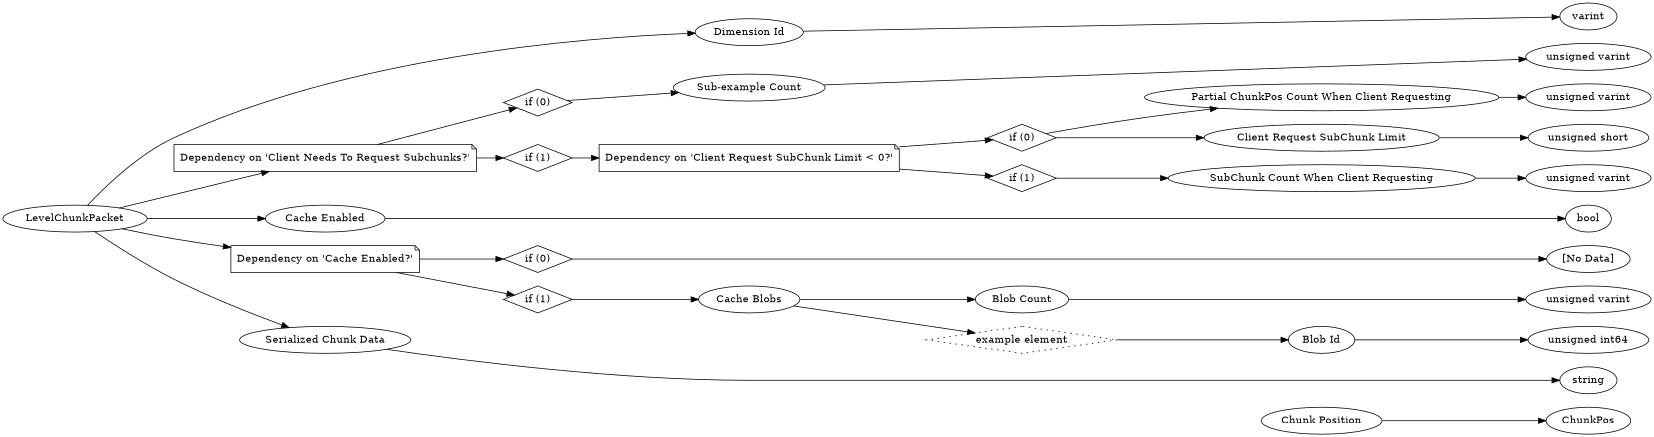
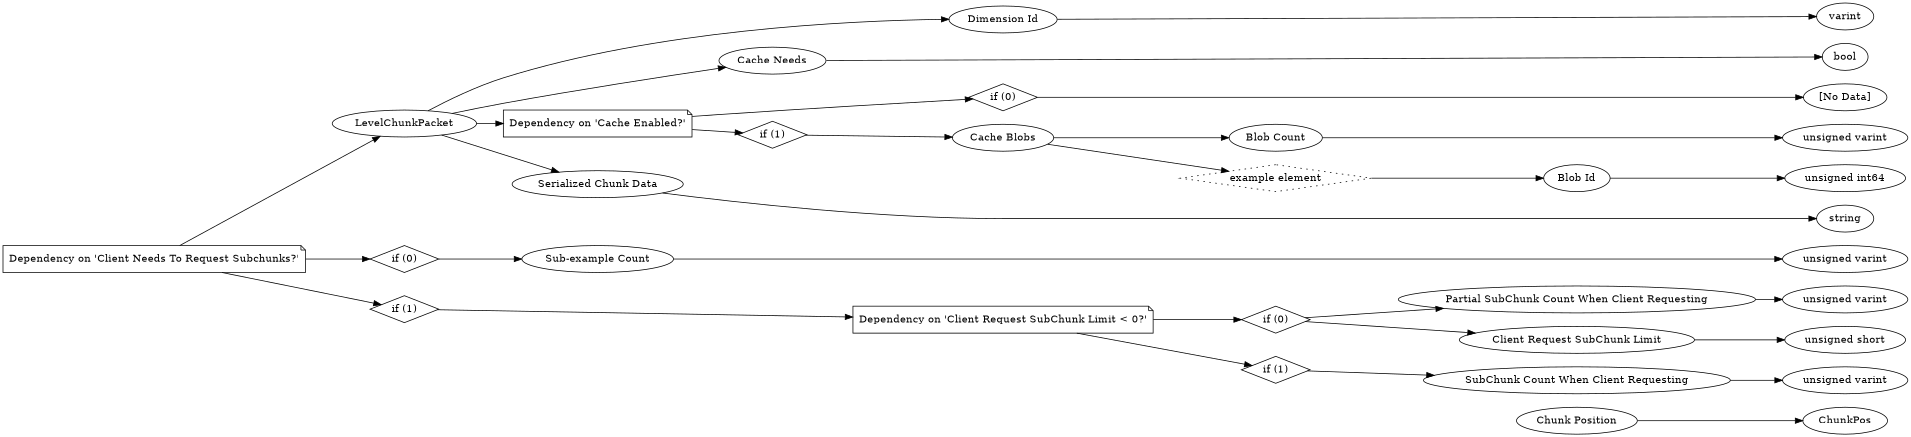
(1322, 97) -> (1577, 299)
(191, 191) -> (277, 193)
(325, 219) -> (772, 61)
